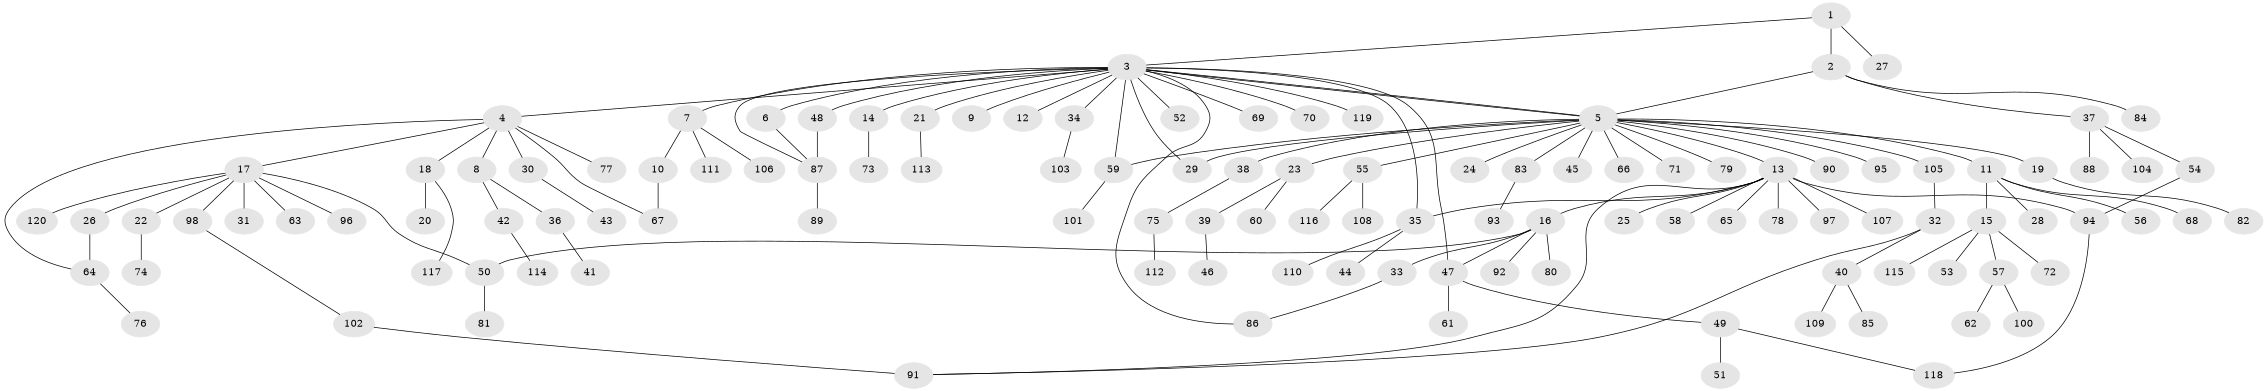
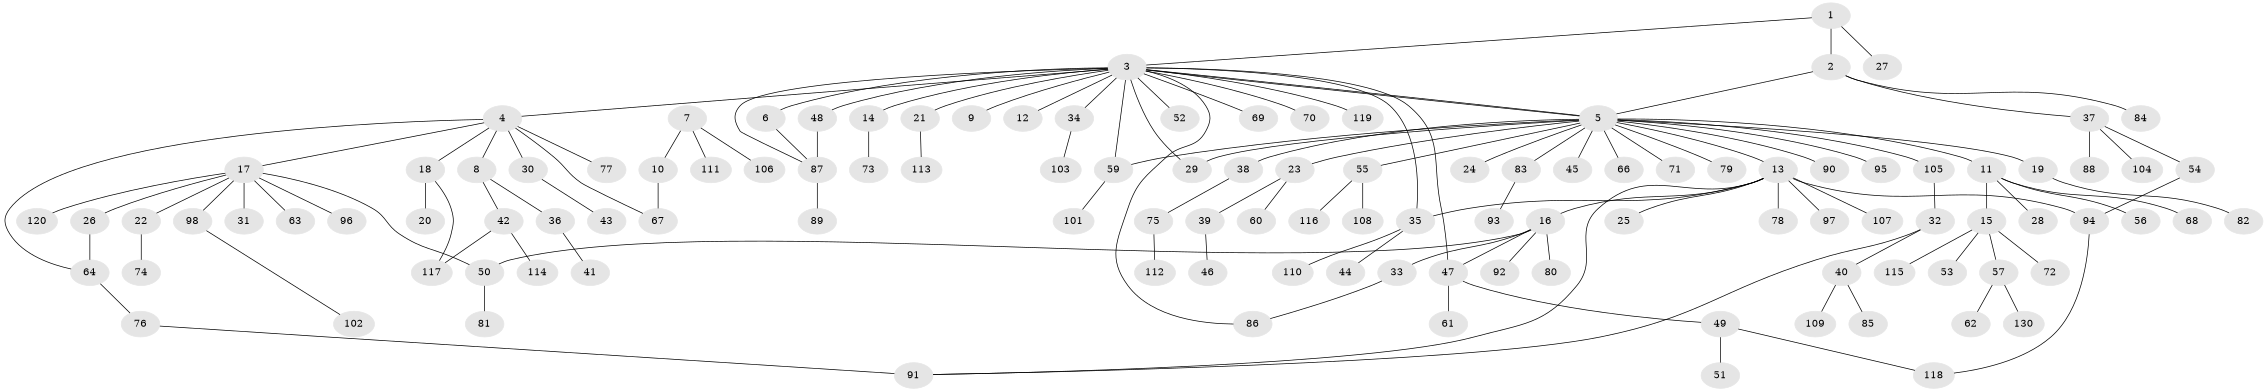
(904, 76) -> none
(1675, 221) -> none
(1727, 221) -> none
none -> (468, 247)
(2024, 324) -> (2024, 324)
(634, 353) -> (527, 350)
